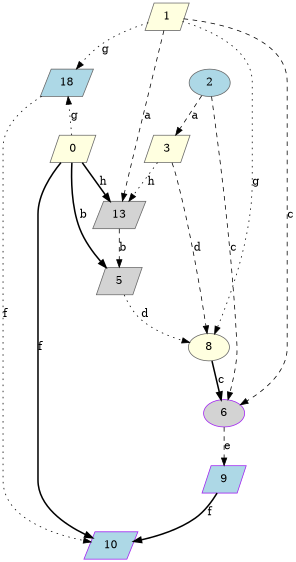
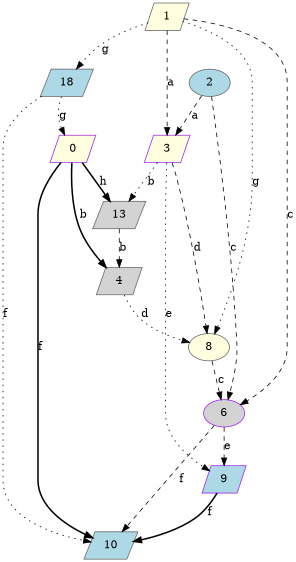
(144, 112) -> (167, 79)
(70, 120) -> (58, 112)
(73, 149) -> (73, 149)
(167, 149) -> (167, 149)
(151, 182) -> (151, 182)
(119, 281) -> (119, 281)
none -> (166, 322)
(216, 377) -> (216, 377)
none -> (171, 476)
(111, 545) -> (111, 545)
